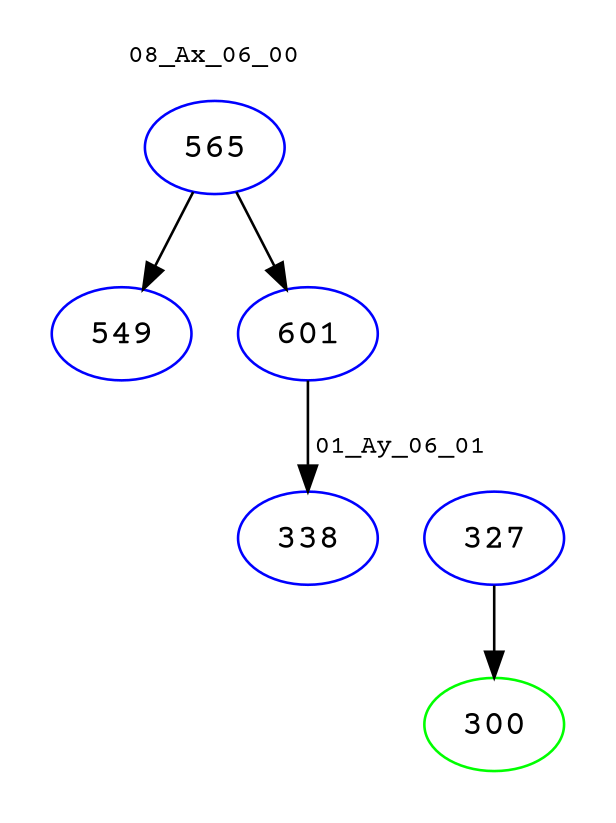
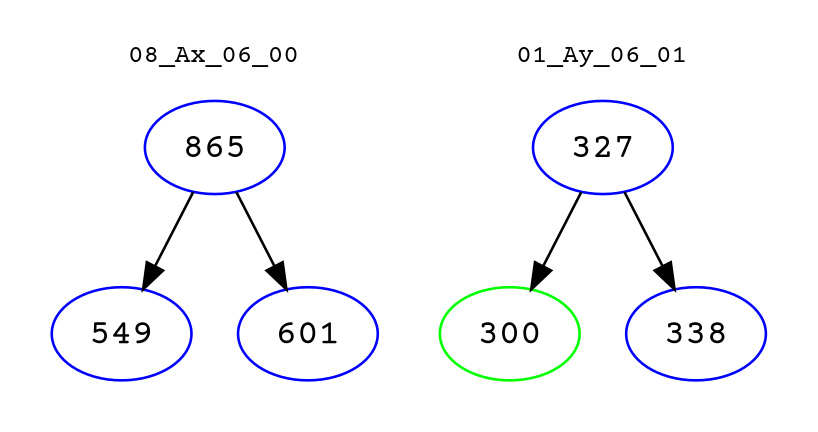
(215, 147) -> (215, 147)
(308, 438) -> (644, 229)
